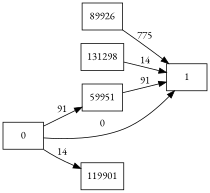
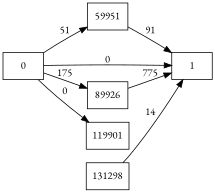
none -> (62, 79)
(62, 109) -> (65, 30)
(62, 152) -> (65, 91)
